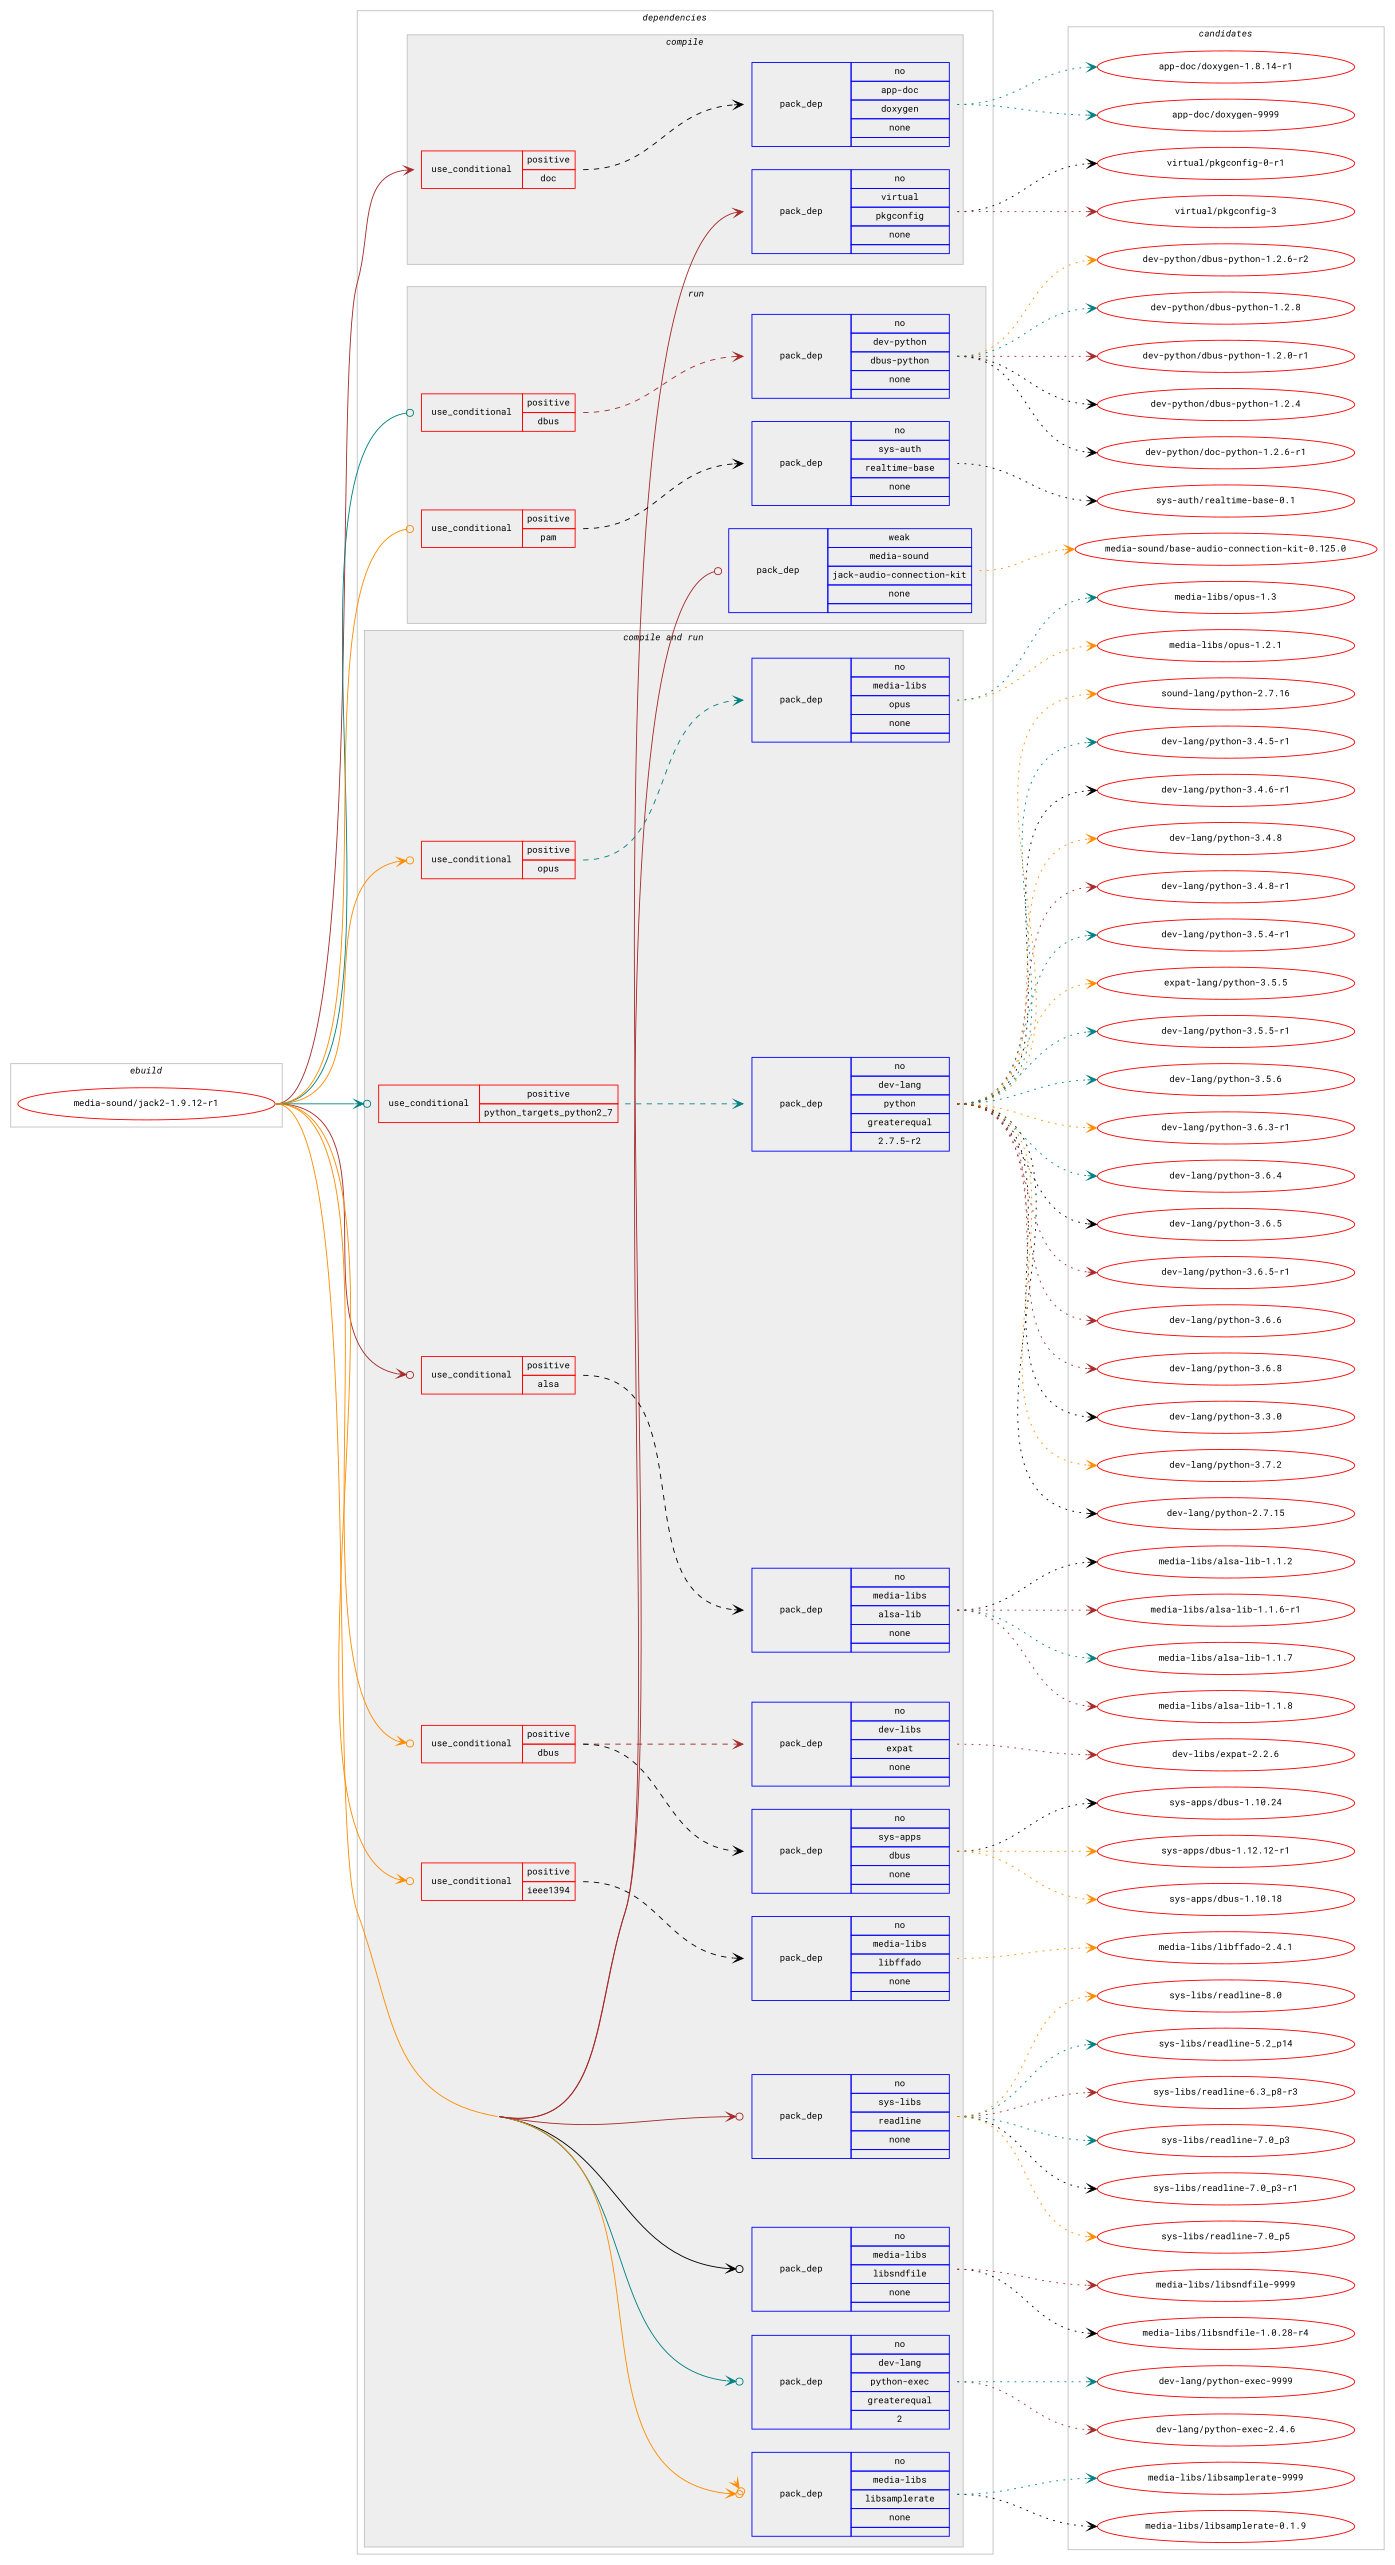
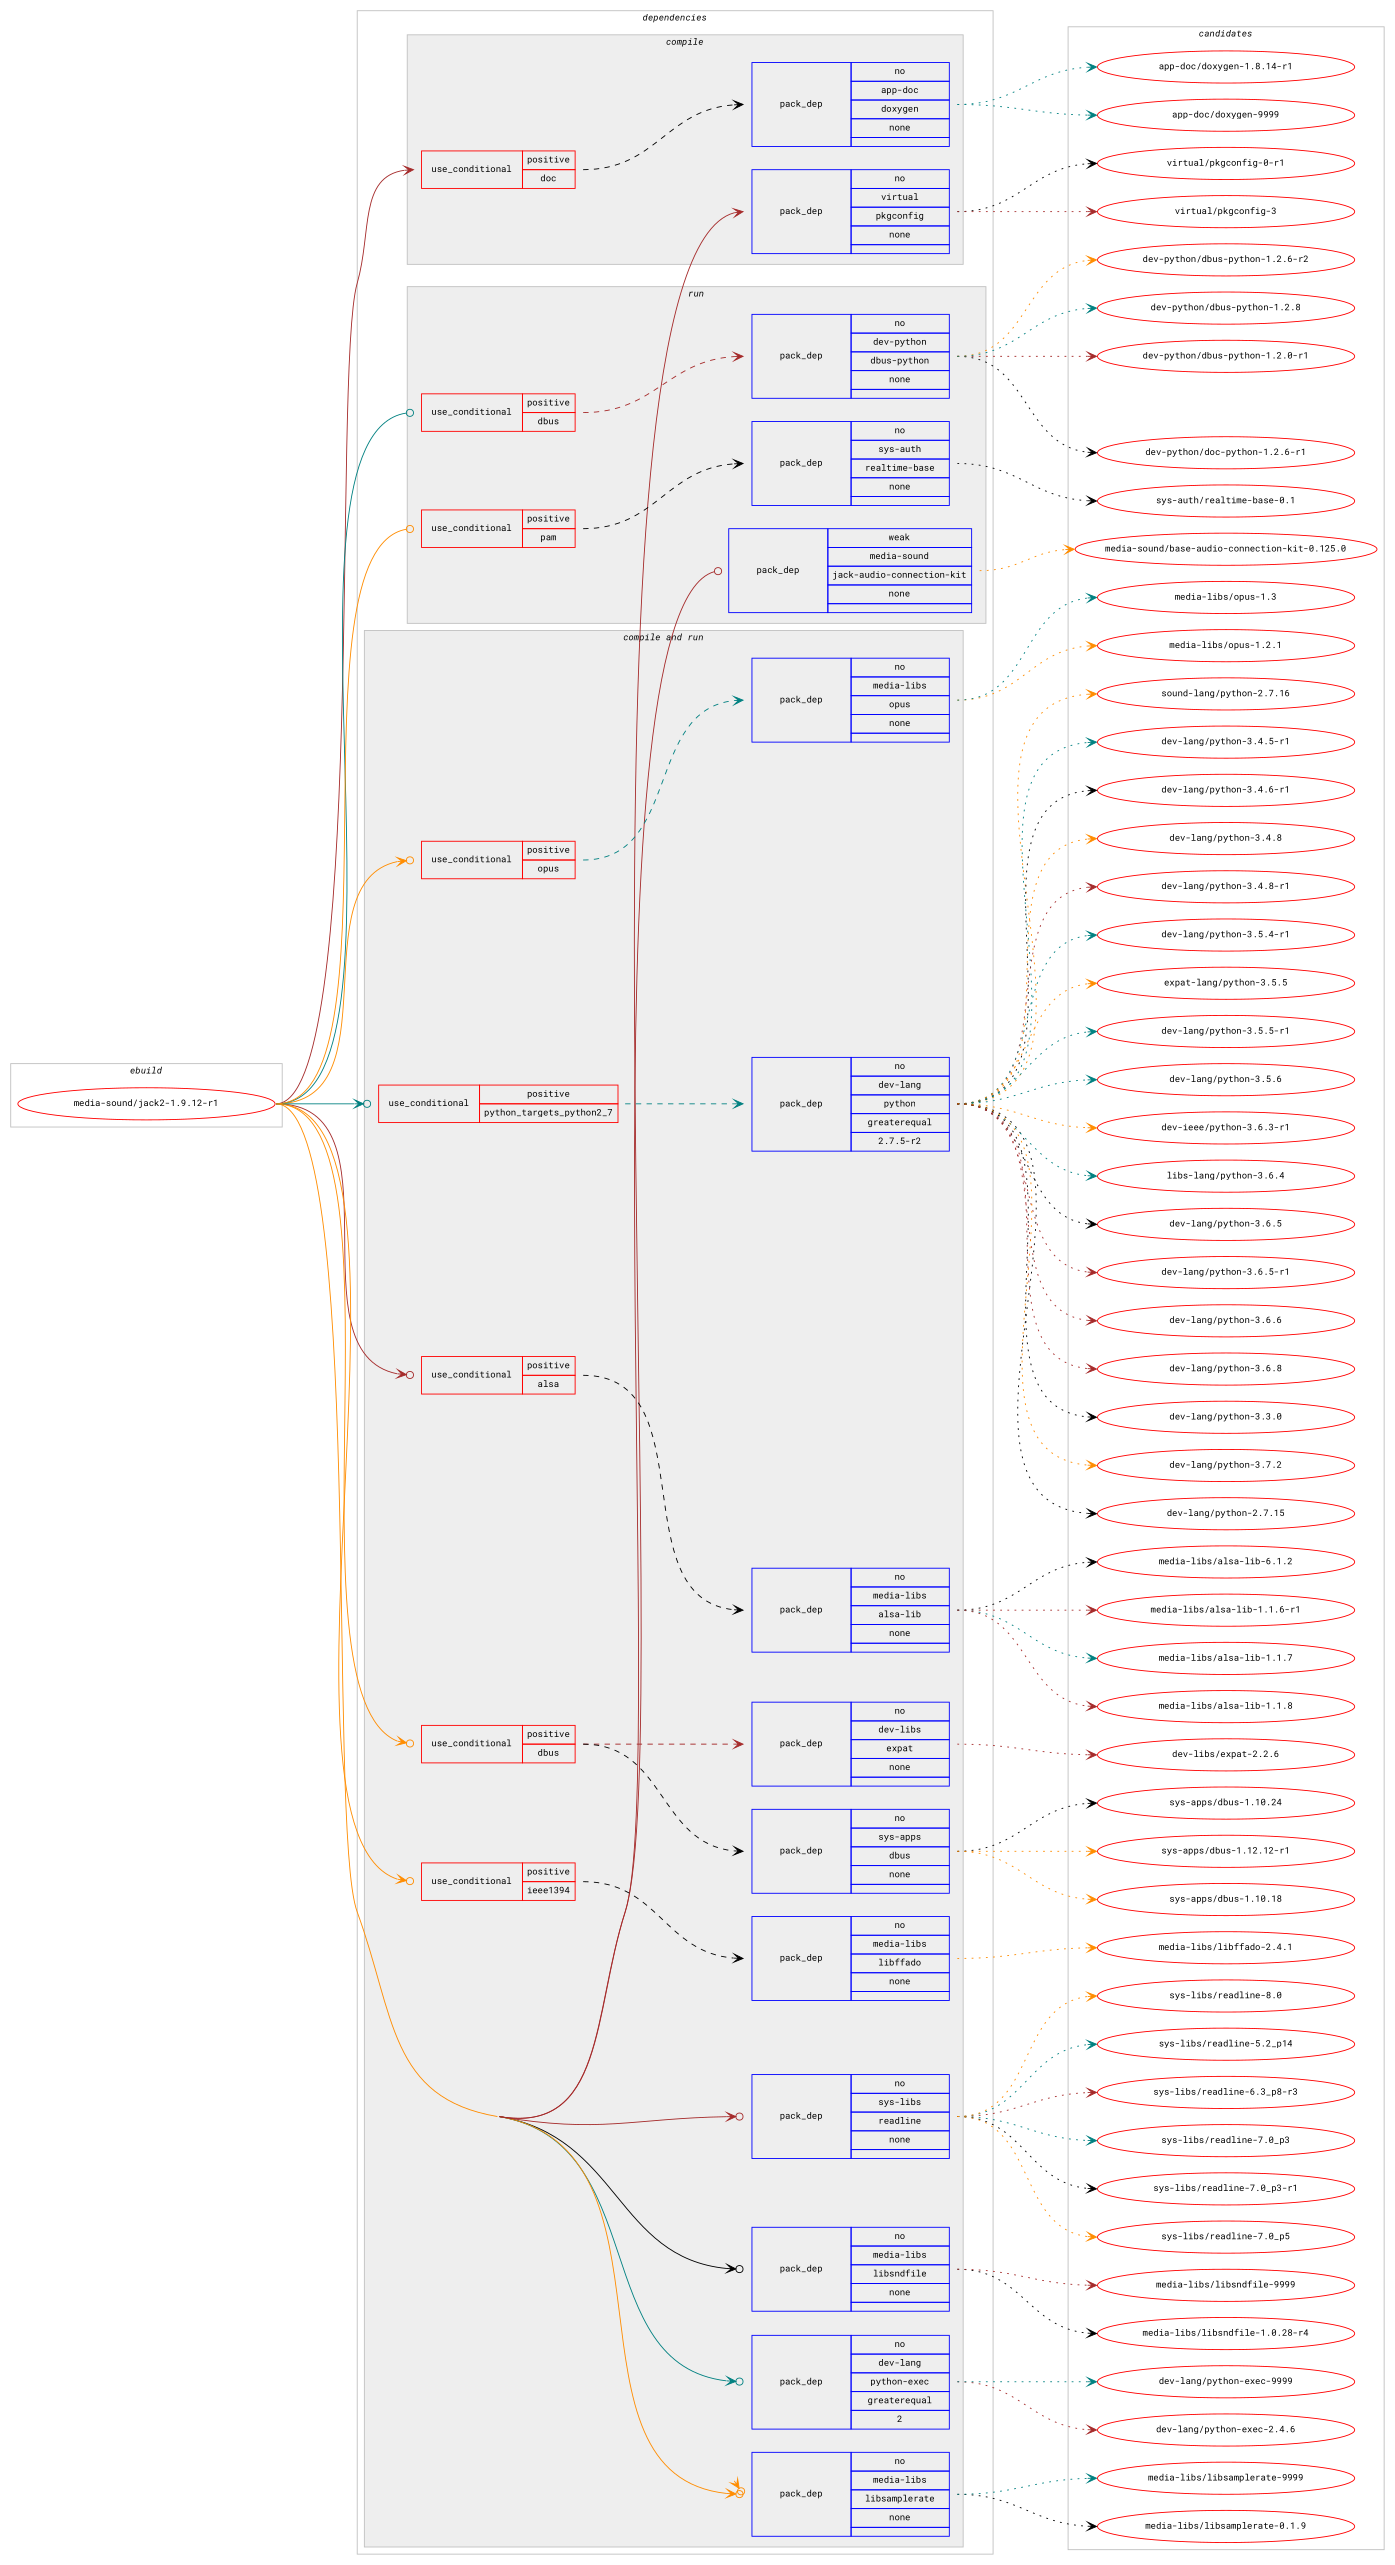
(1226, 405) -> none
(1226, 1128) -> (1226, 1128)
(1226, 1176) -> (1226, 1176)
(1226, 1562) -> (1226, 1562)
